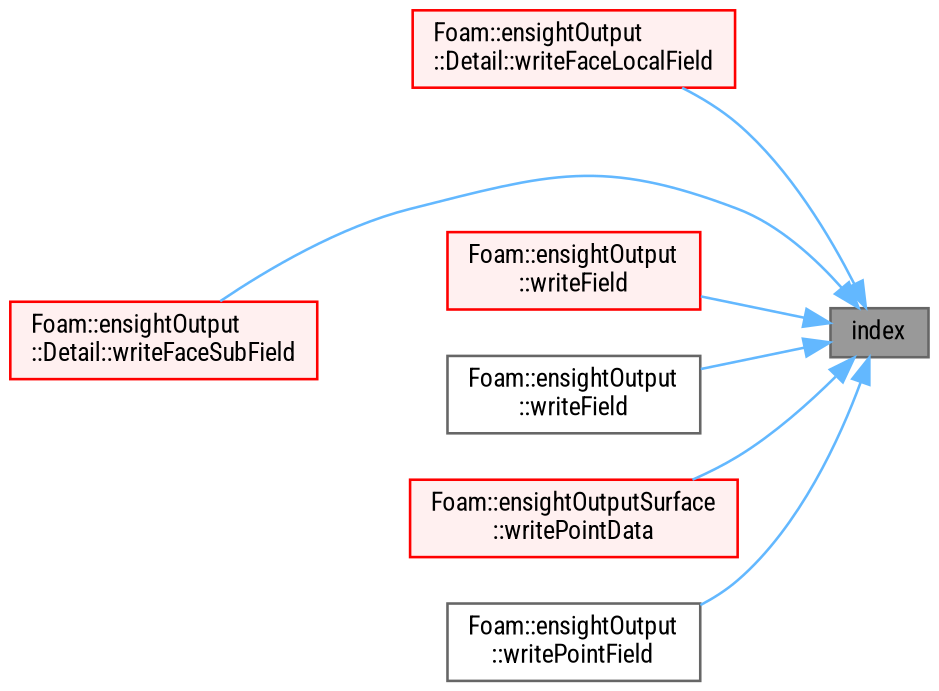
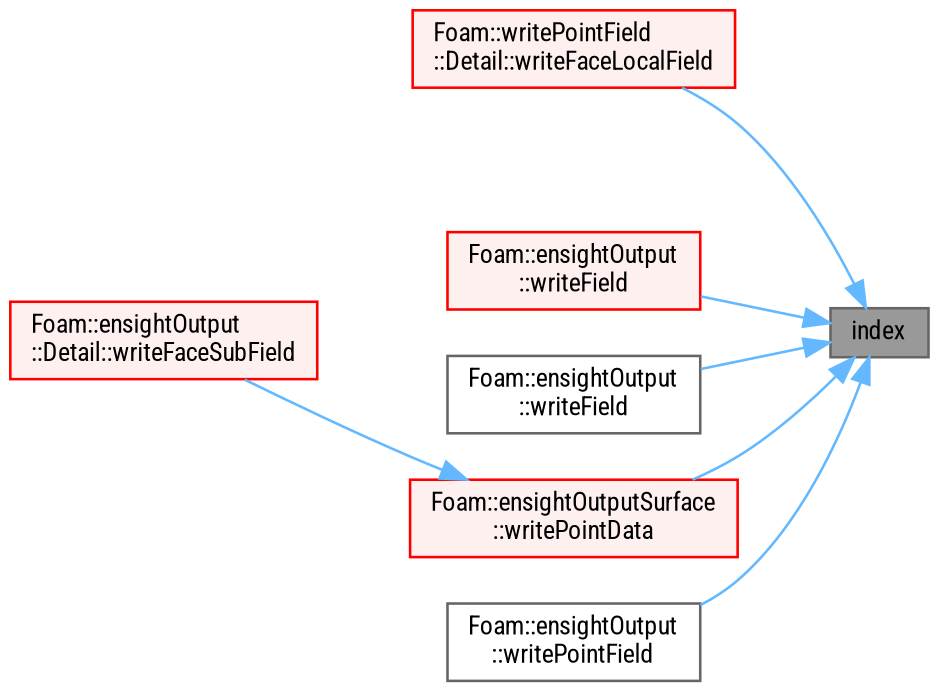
(574, 49) -> (574, 49)
(534, 181) -> (343, 426)
